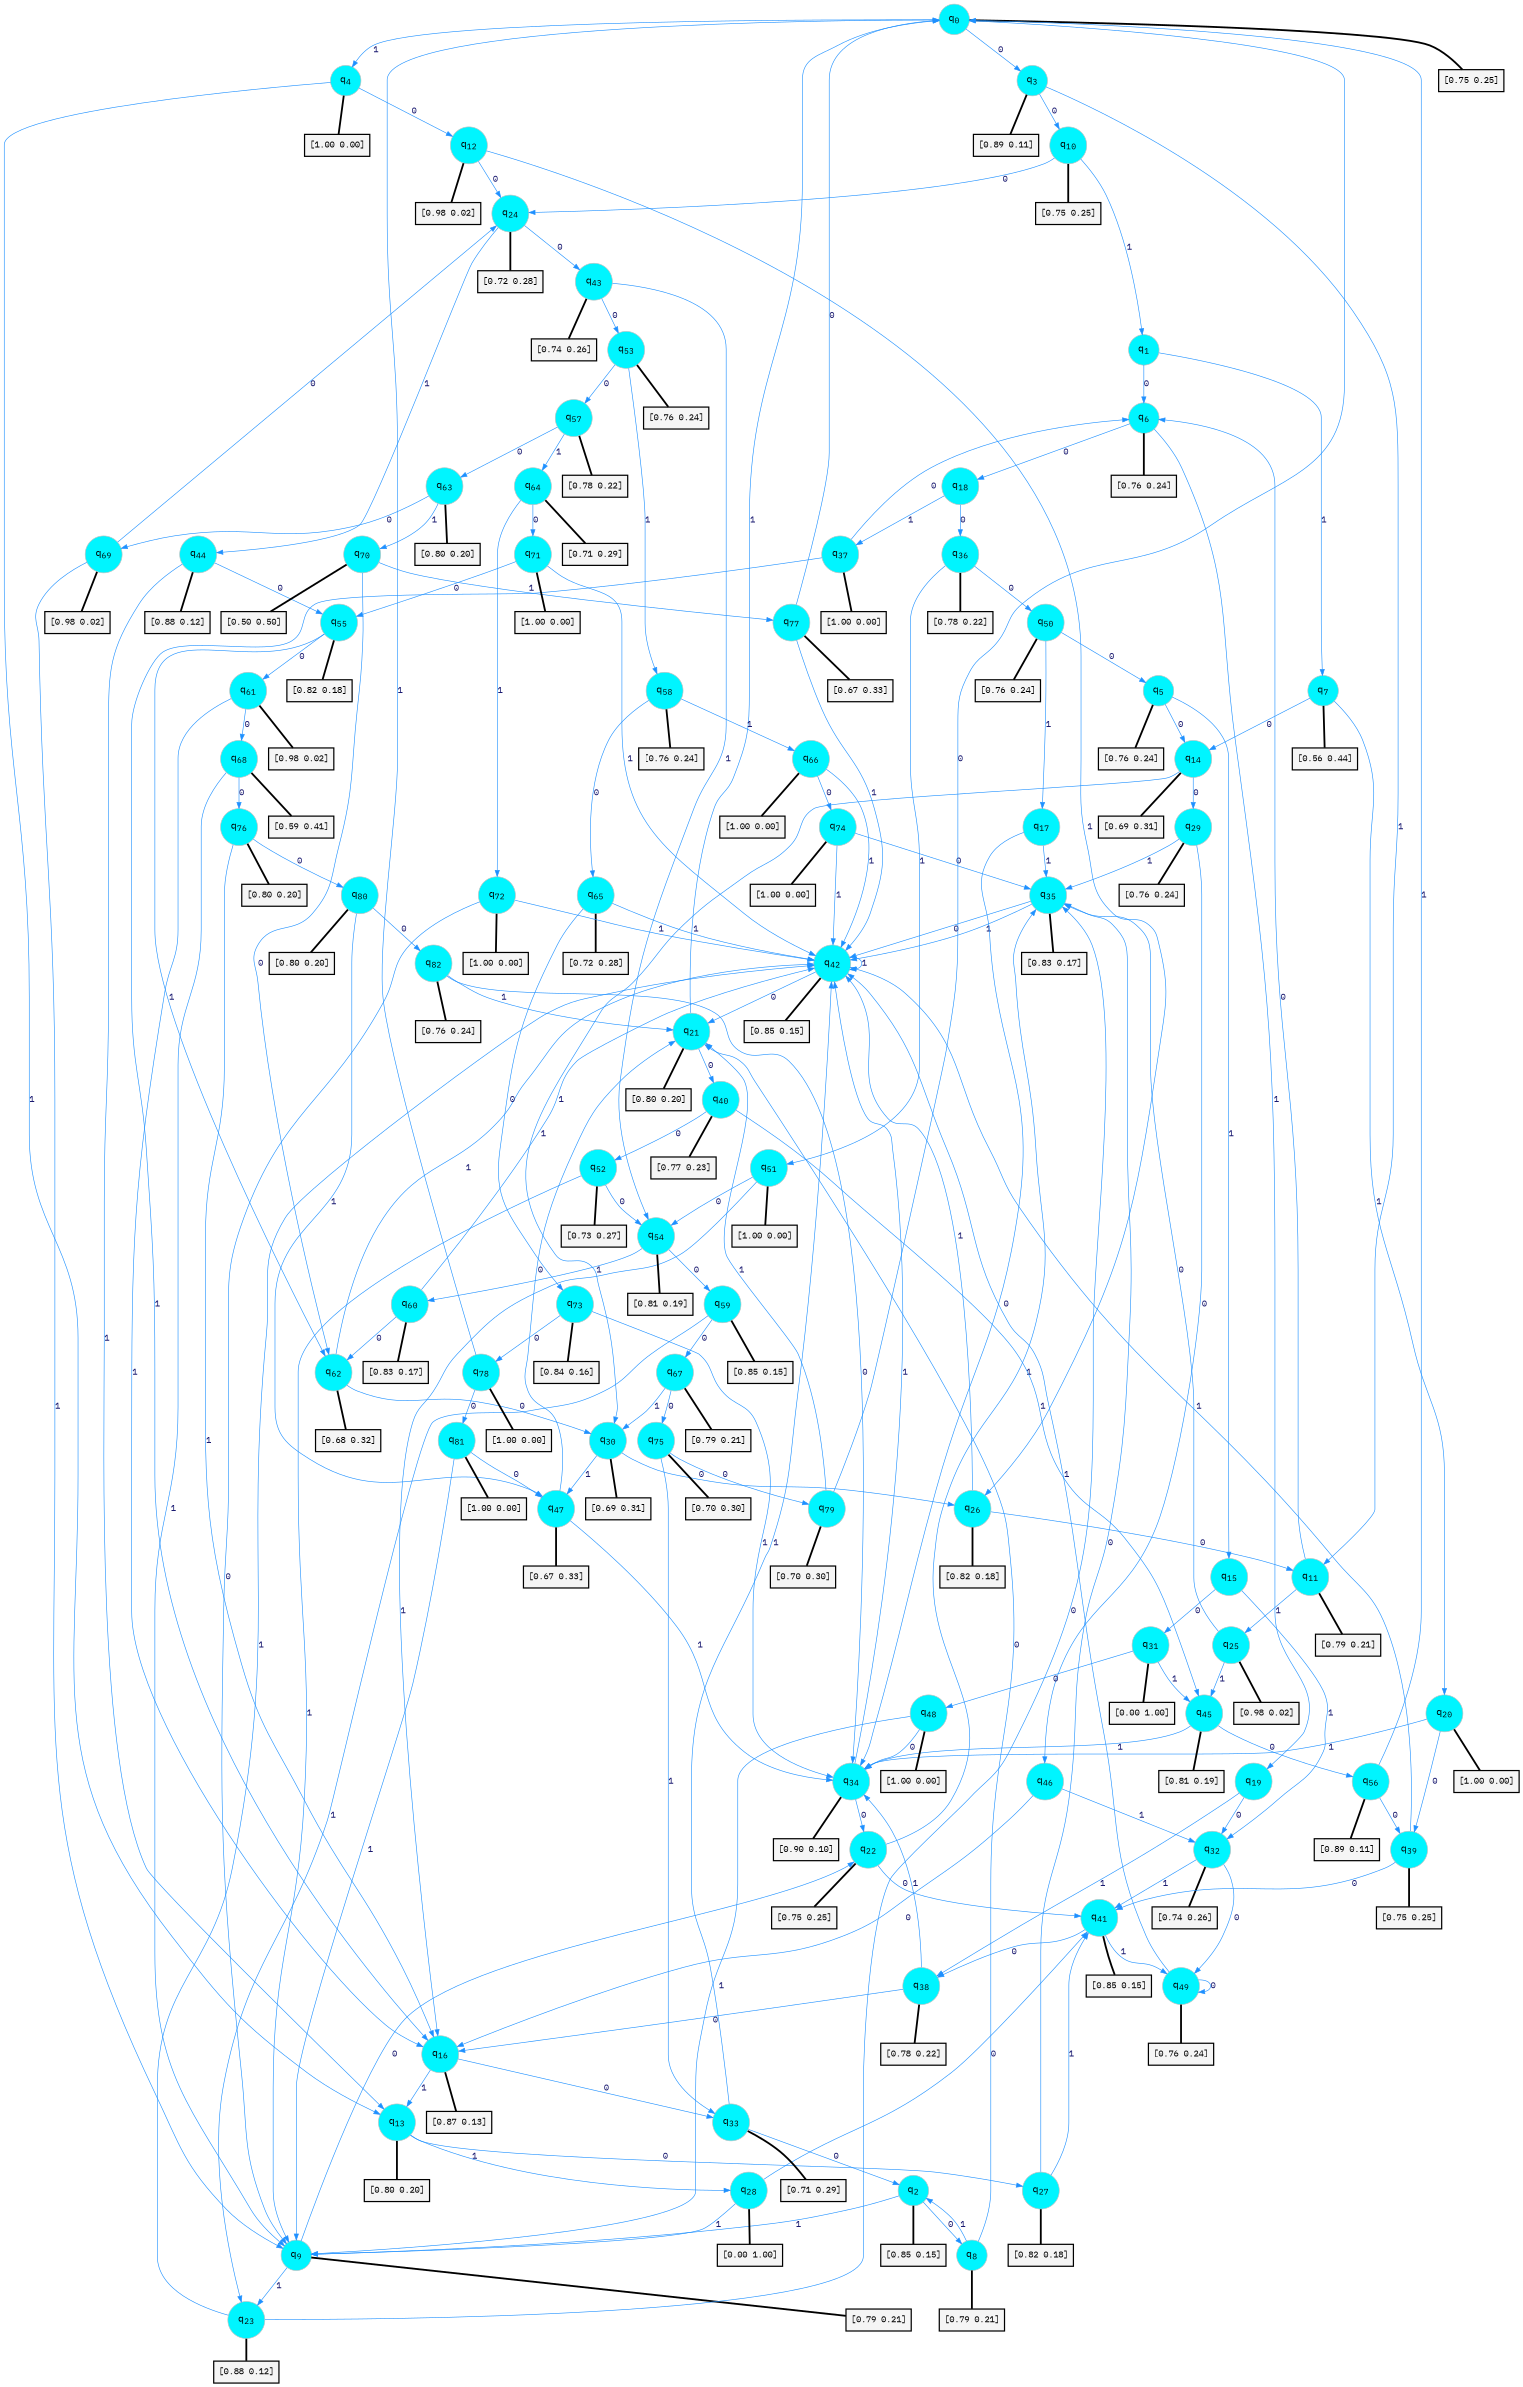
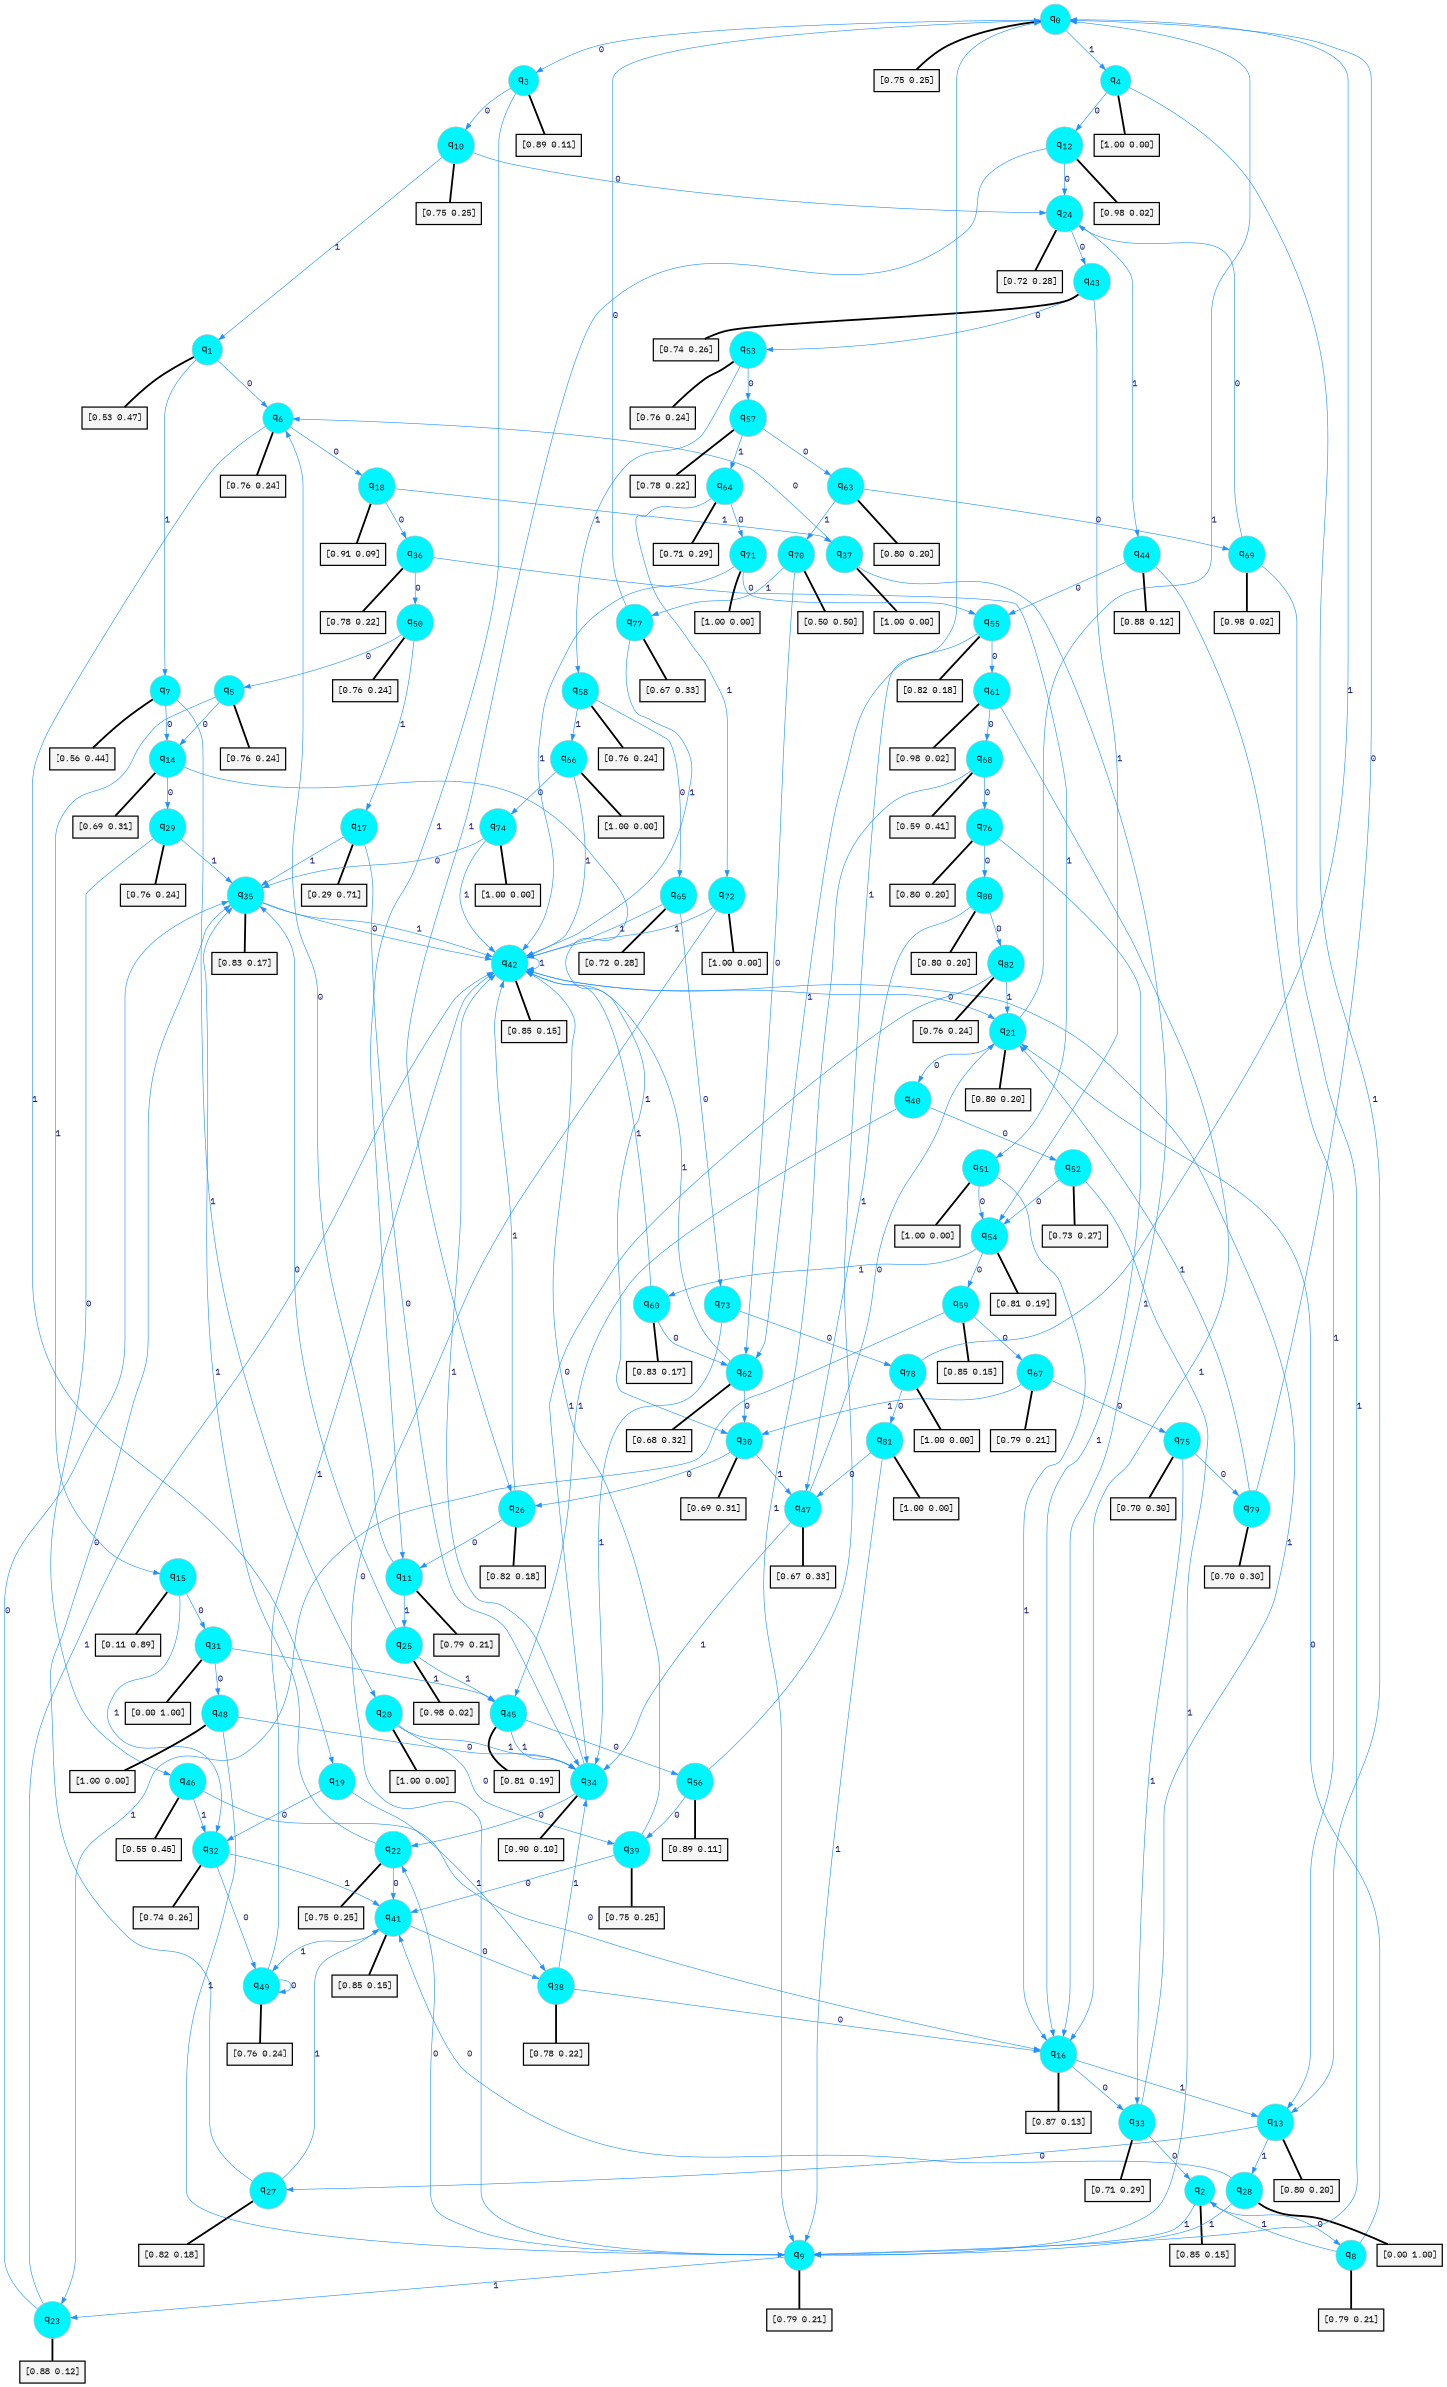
none -> (115, 418)
none -> (353, 554)
none -> (334, 895)
(683, 1168) -> none
(566, 1373) -> none
none -> (128, 1645)
none -> (149, 1850)
